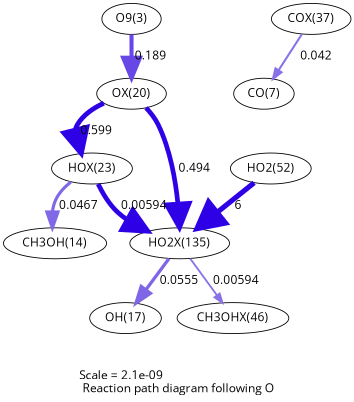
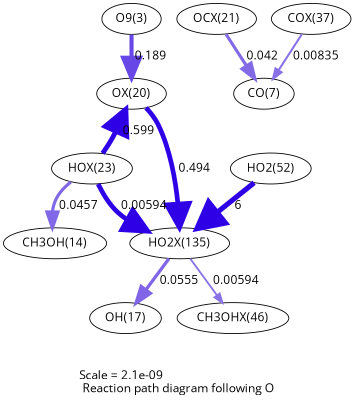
none -> (217, 19)
(315, 56) -> (315, 56)
(87, 114) -> (110, 143)
(77, 206) -> (77, 206)
